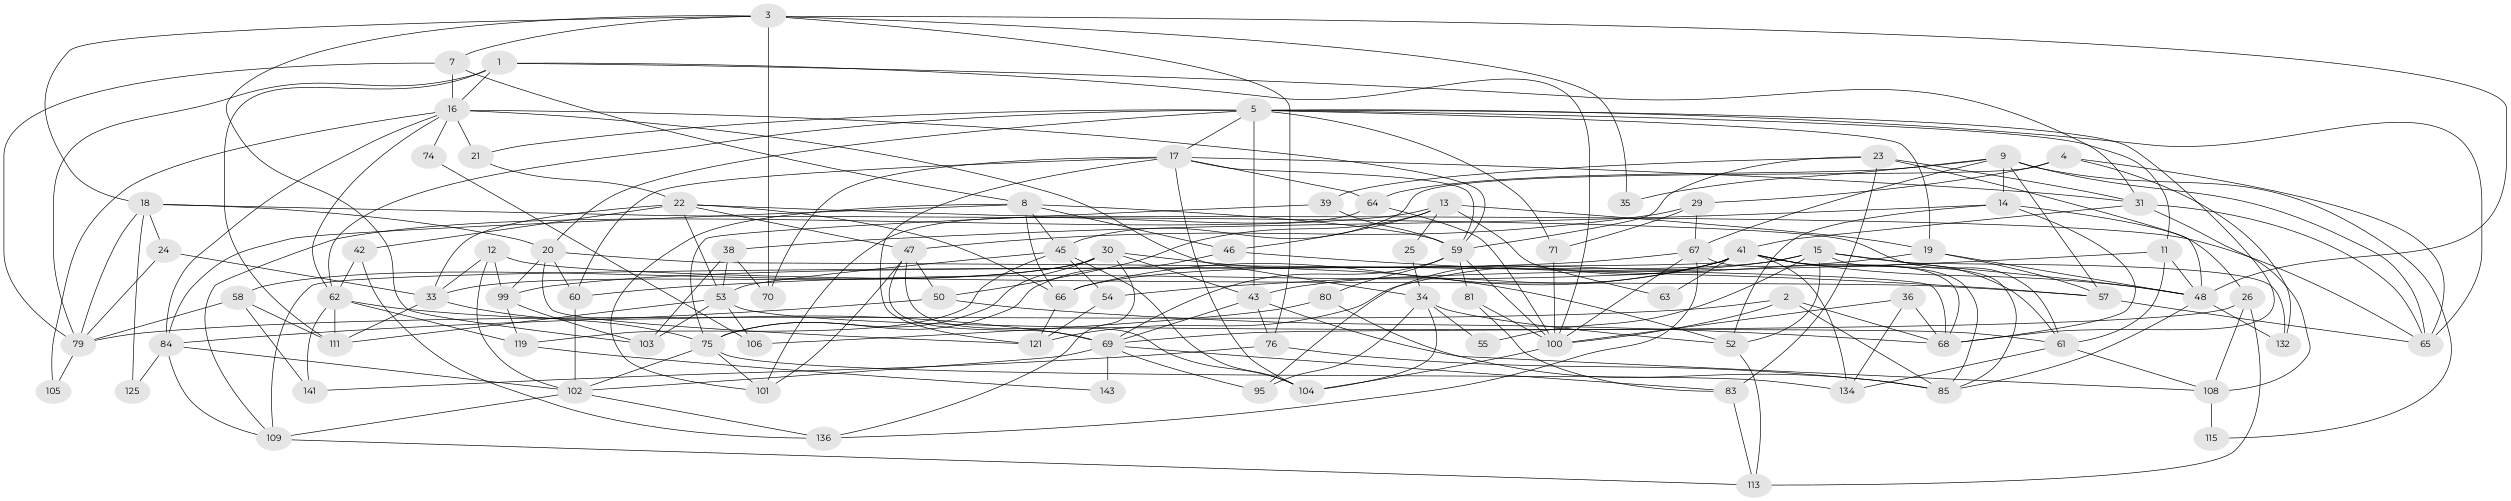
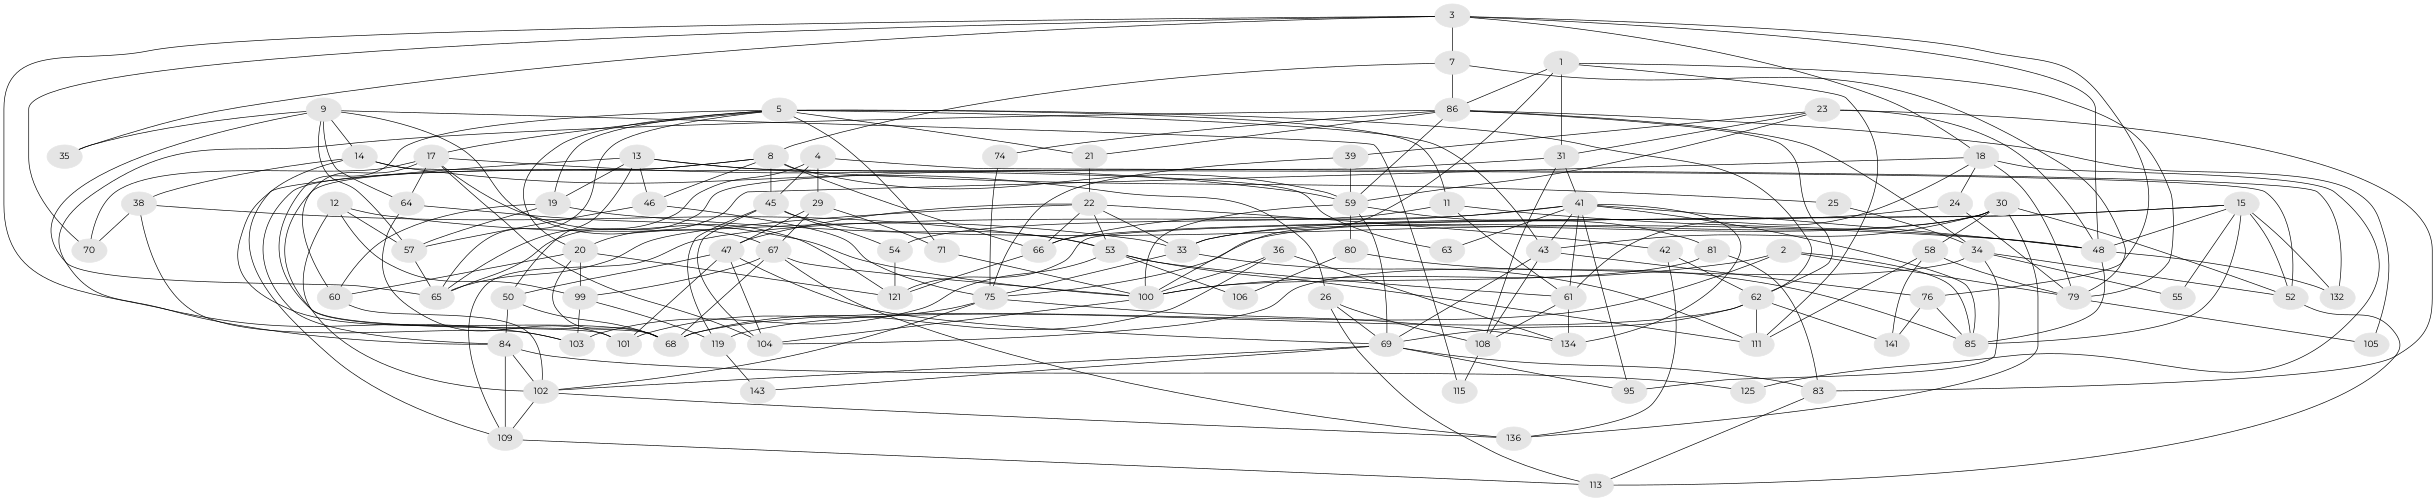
(452, 110) -> (1452, 110)
(1611, 170) -> none
(592, 250) -> (992, 215)
